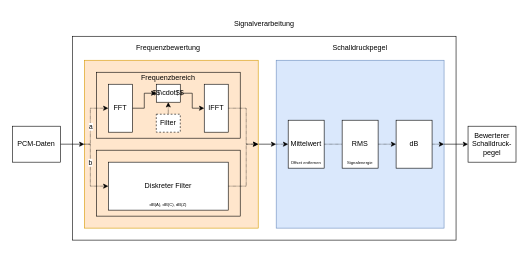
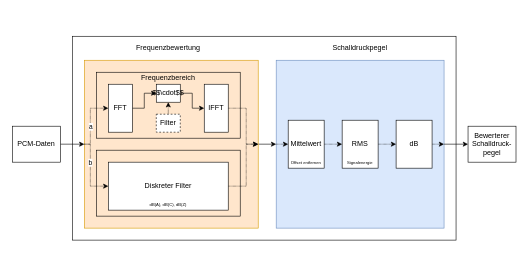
(264, 24) -> none
(338, 144) -> (336, 144)
